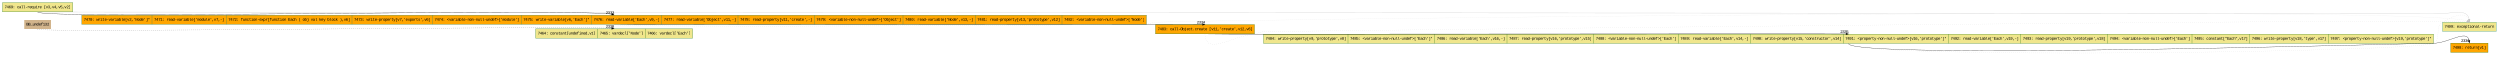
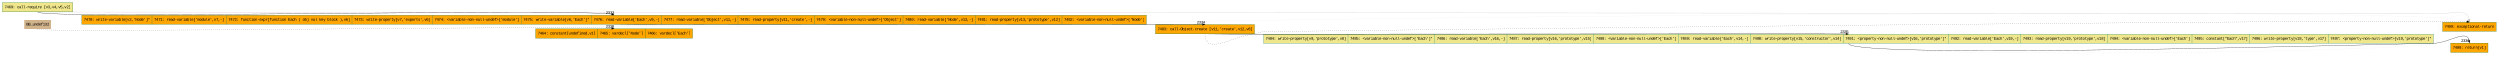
(1832, 25) -> (1832, 25)
(2469, 27) -> (2469, 27)
(614, 34) -> (614, 34)
(1848, 39) -> (1848, 39)
